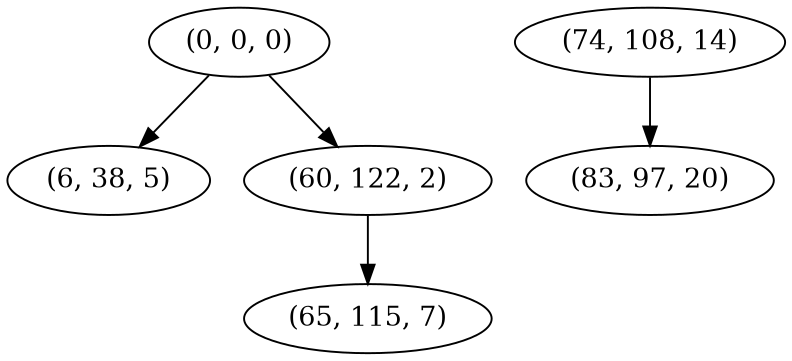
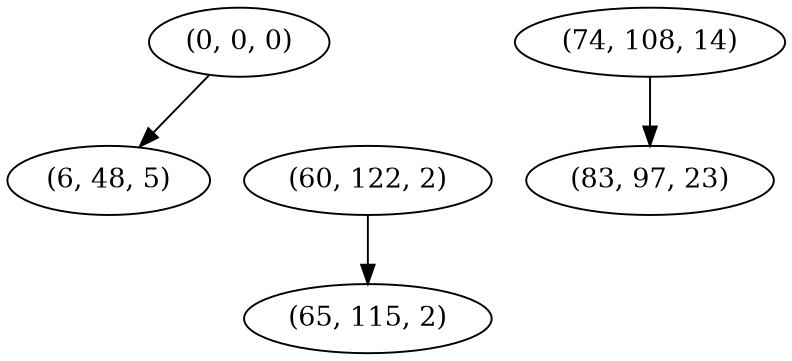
(296, 104) -> none
(109, 180) -> (109, 180)
(650, 180) -> (650, 180)
(368, 319) -> (368, 319)
